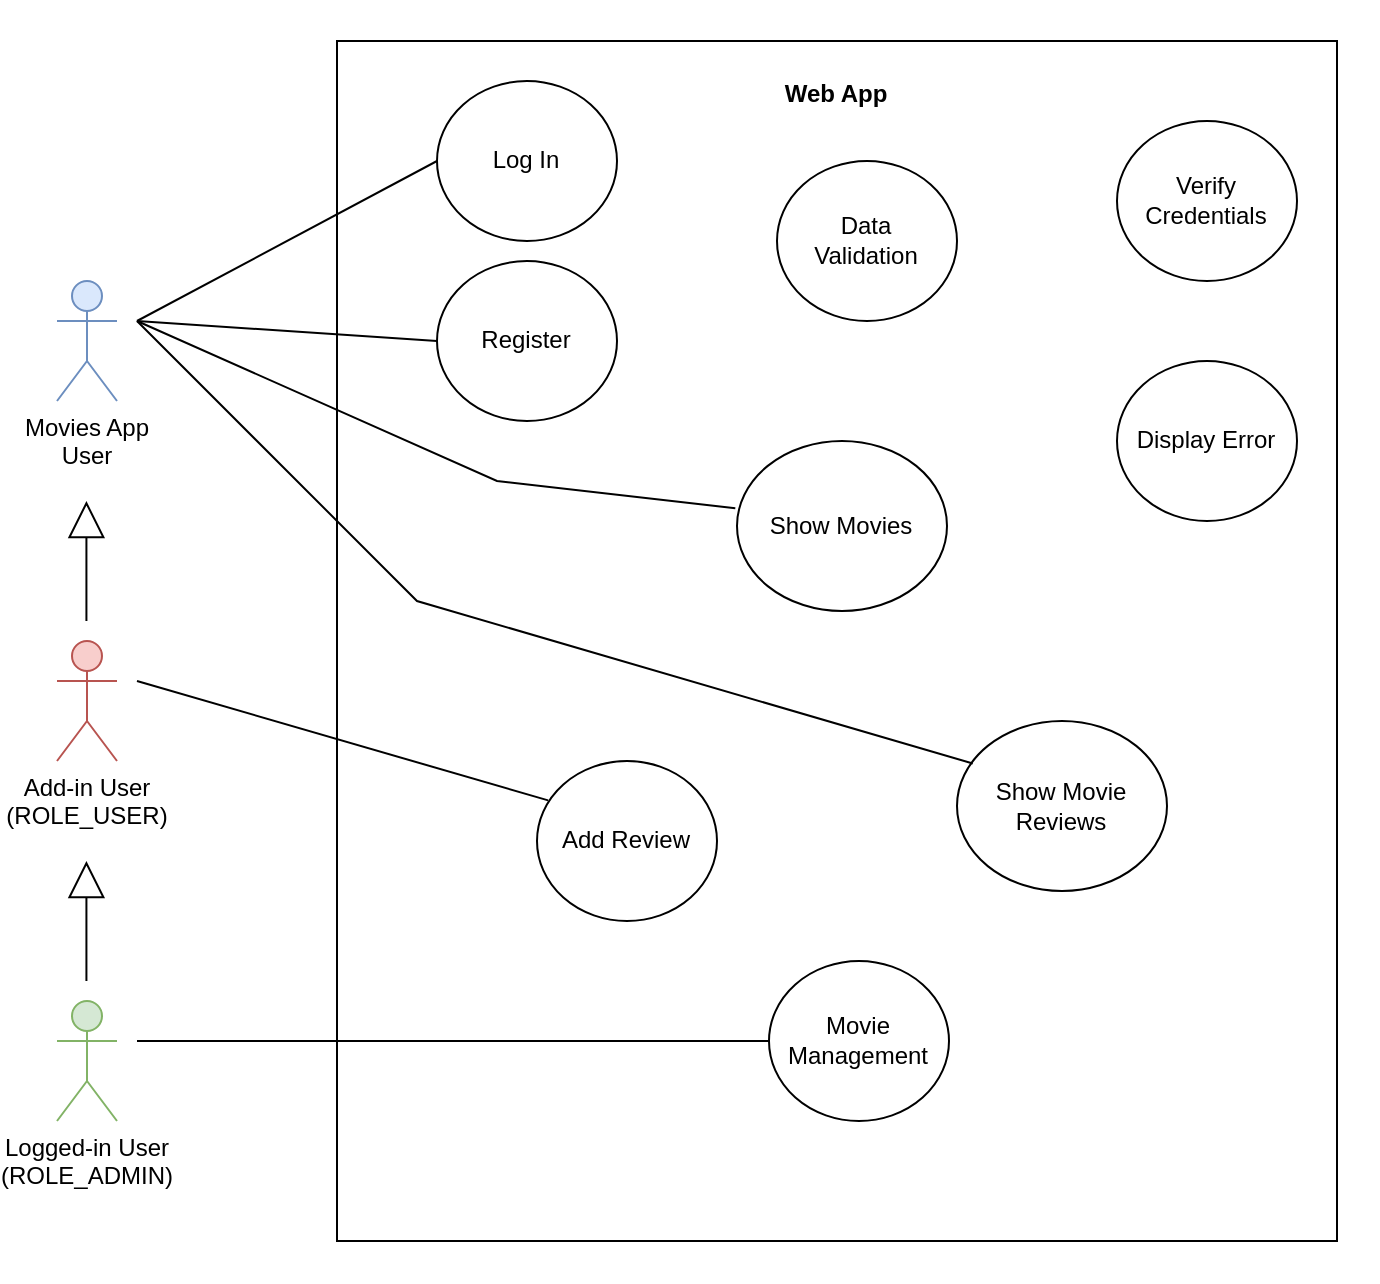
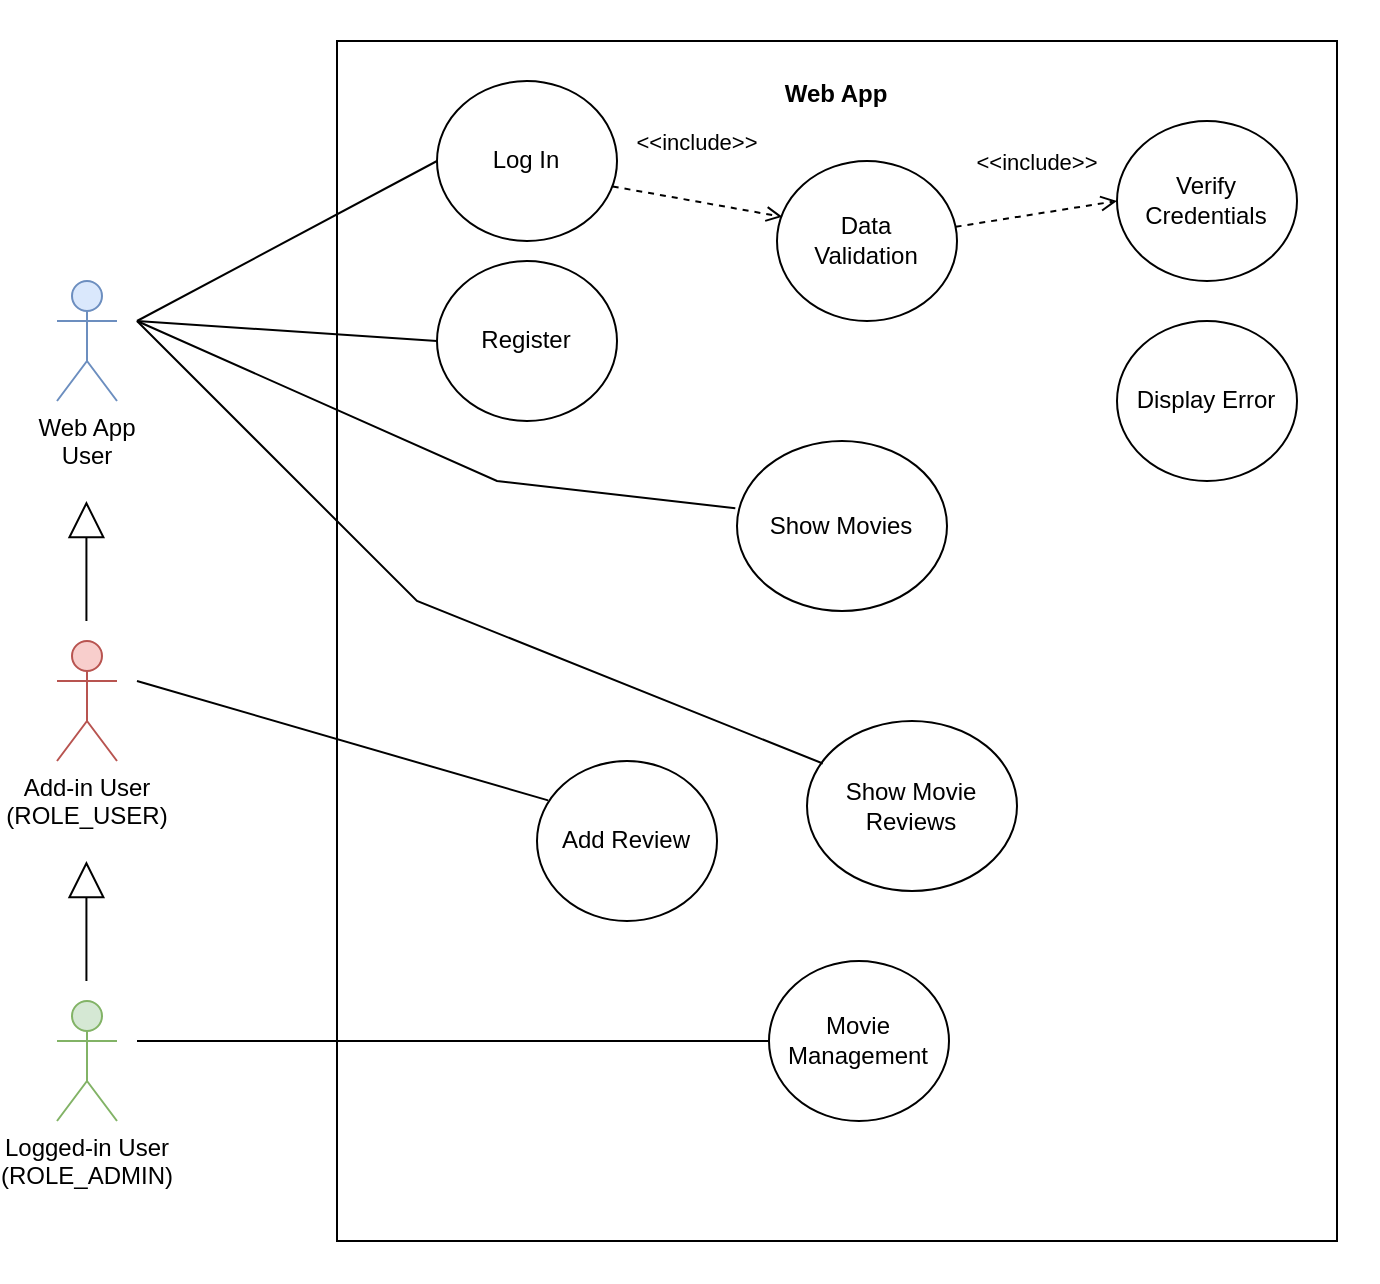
none -> (695, 201)
none -> (1034, 214)
(1207, 441) -> (1207, 401)
(88, 444) -> (88, 444)
(1062, 806) -> (912, 806)
